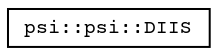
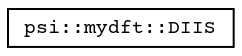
(109, 28) -> (121, 28)
